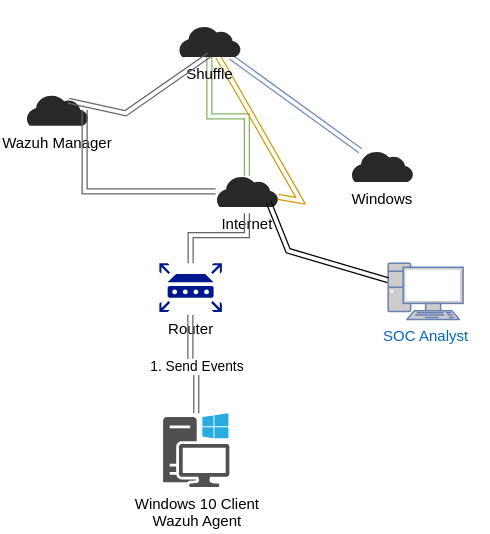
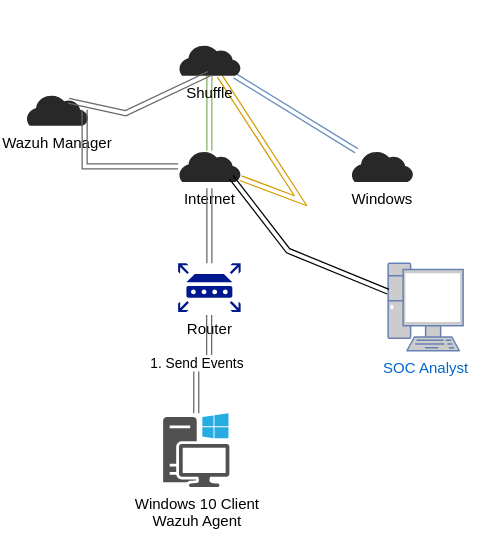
(209, 41) -> (209, 60)
(247, 191) -> (209, 166)
(191, 288) -> (209, 288)
(426, 291) -> (426, 307)
